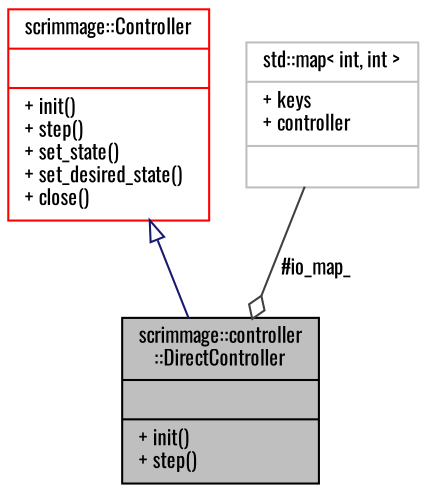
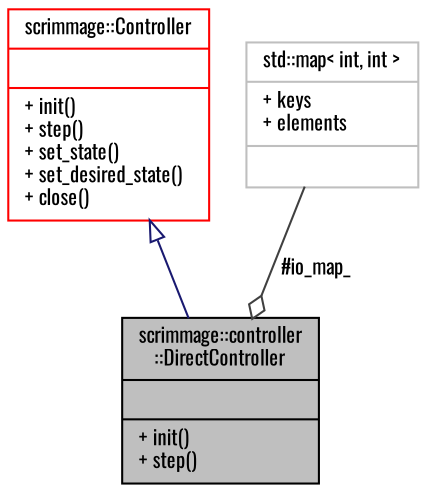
(308, 124) -> (305, 124)
